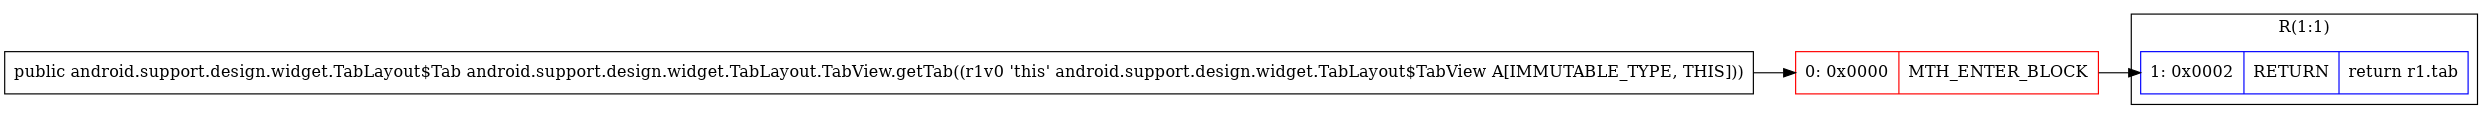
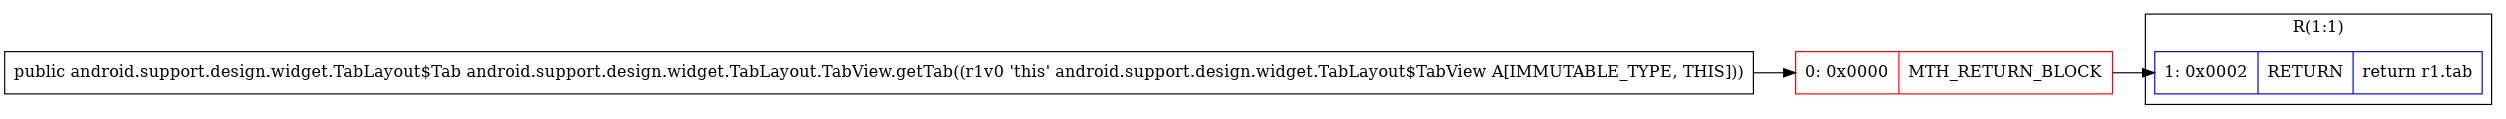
(1999, 72) -> (2006, 72)
